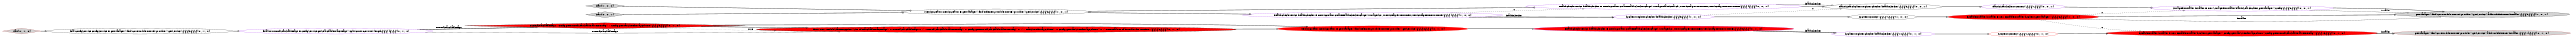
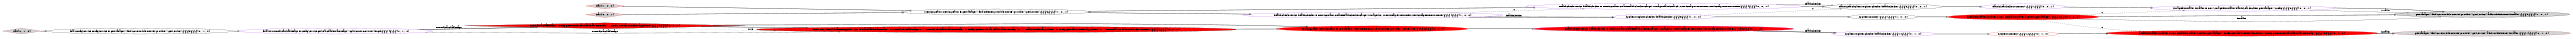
(605, 6) -> (605, 6)
(605, 15) -> (605, 15)
